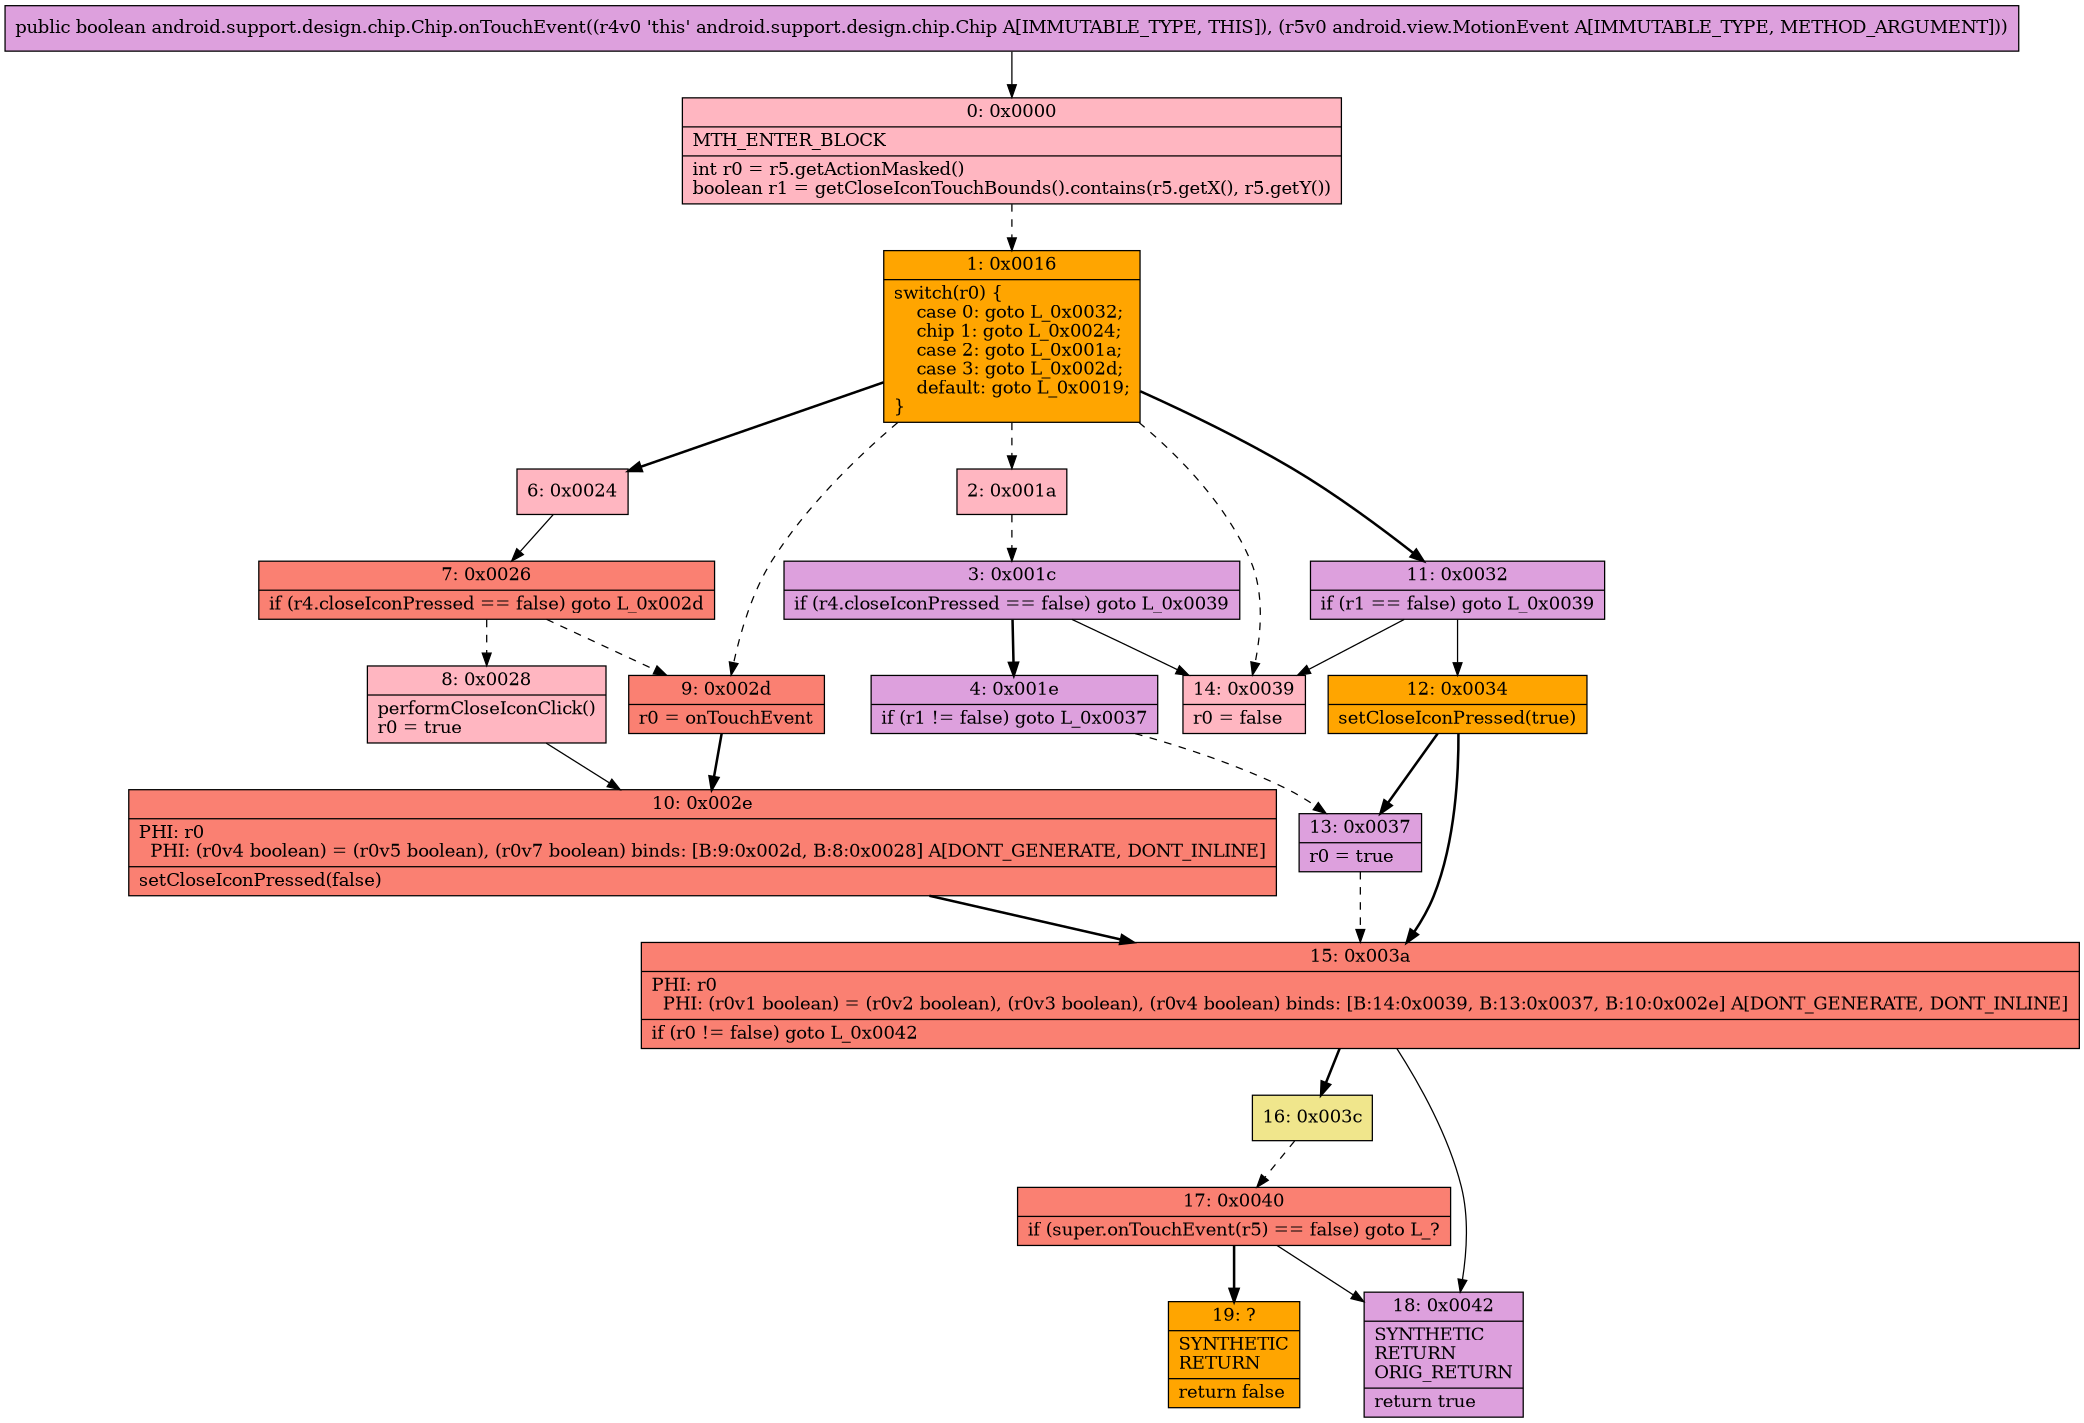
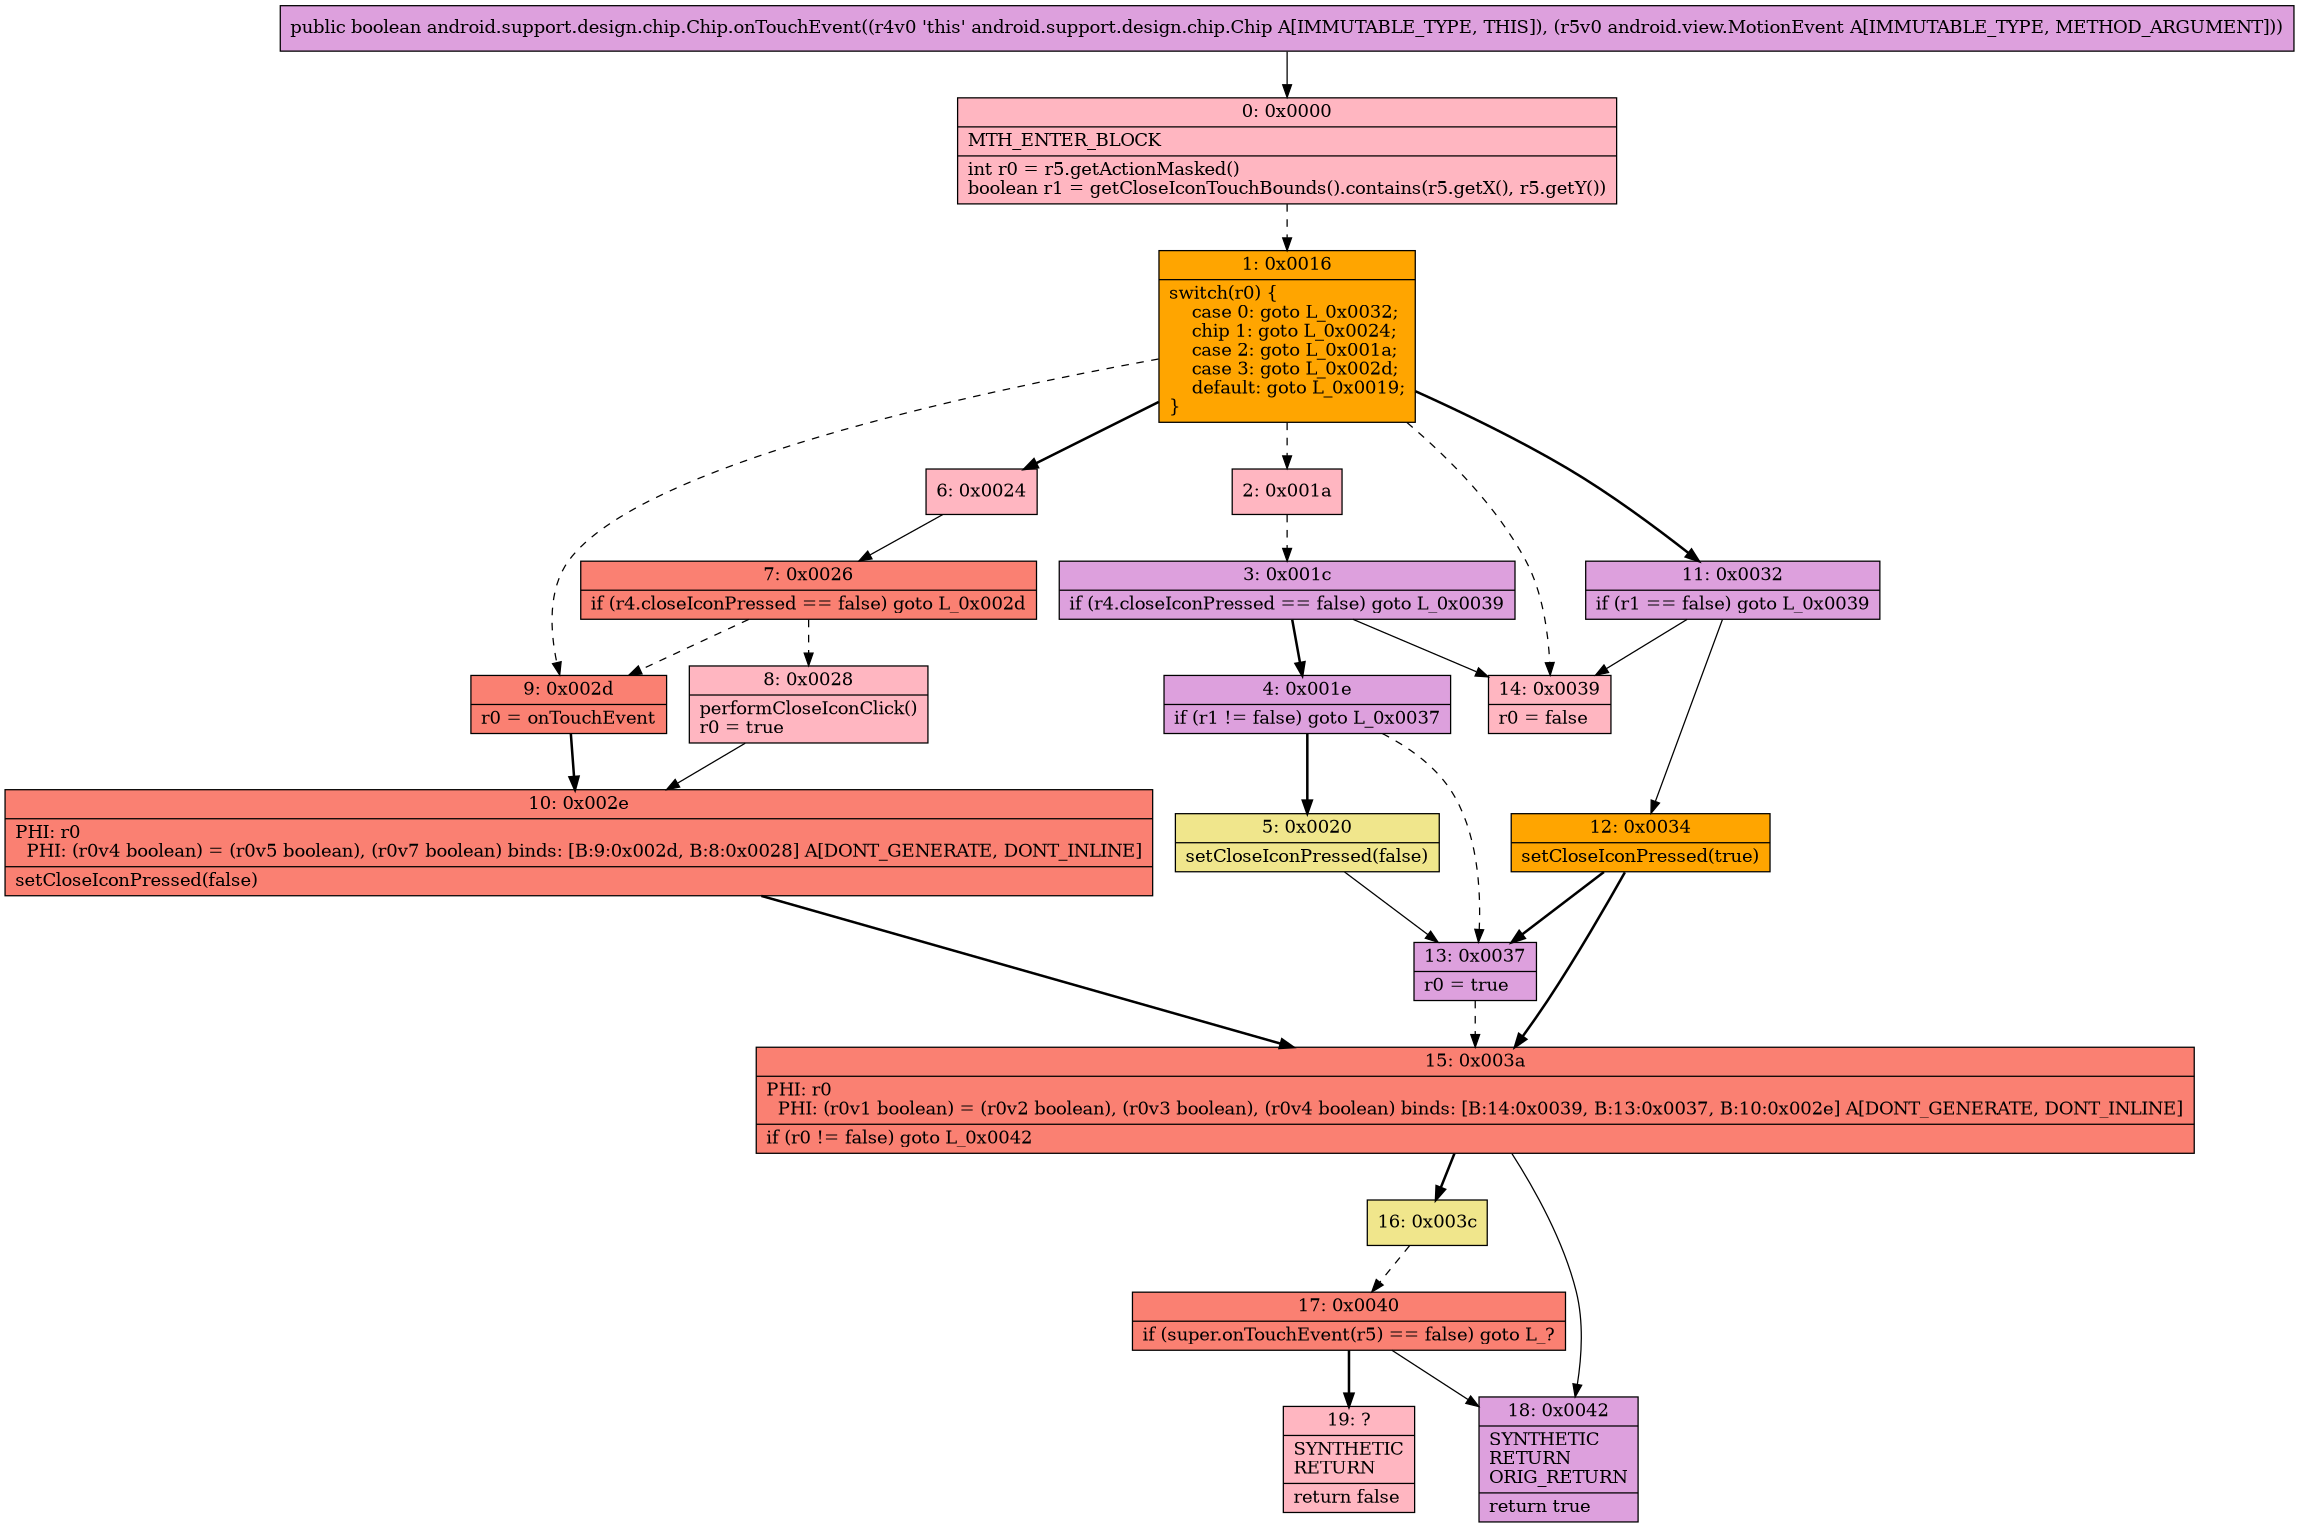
none -> (1307, 843)
(1234, 1355) -> (1349, 1459)
